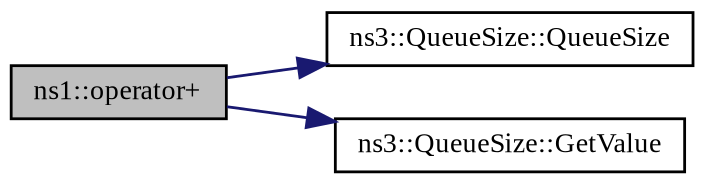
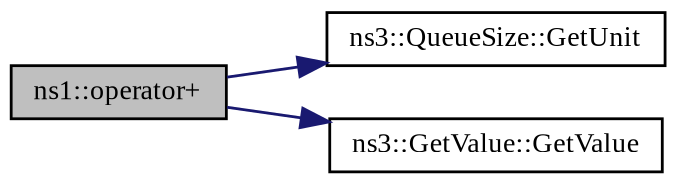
(510, 39) -> (496, 39)
(510, 145) -> (496, 145)
